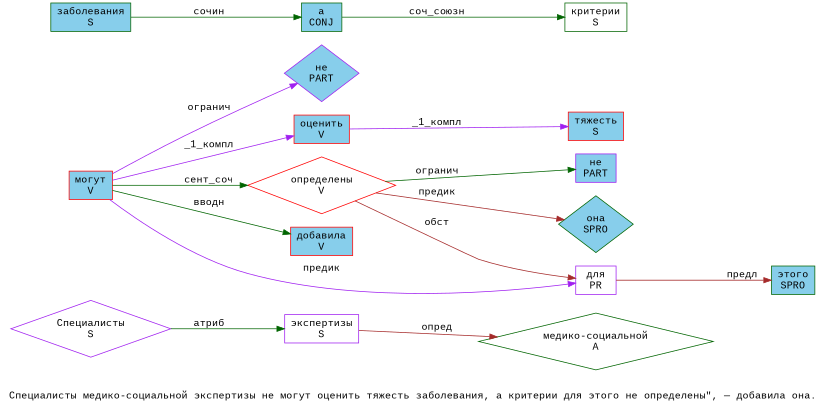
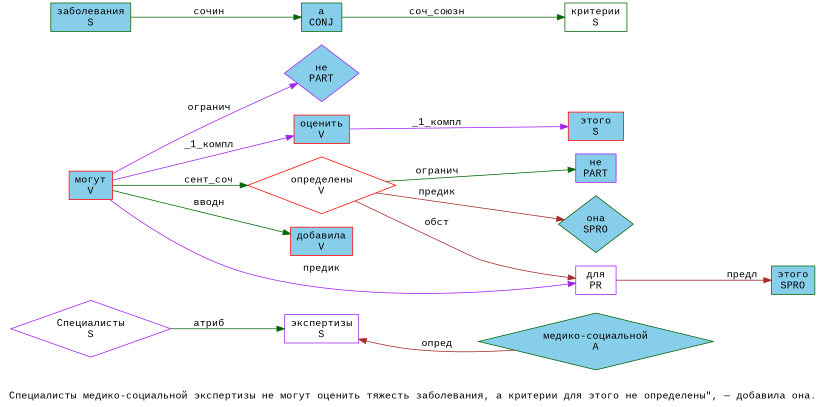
(596, 126) -> (596, 126)
(424, 334) -> (440, 351)
(596, 341) -> (596, 341)
